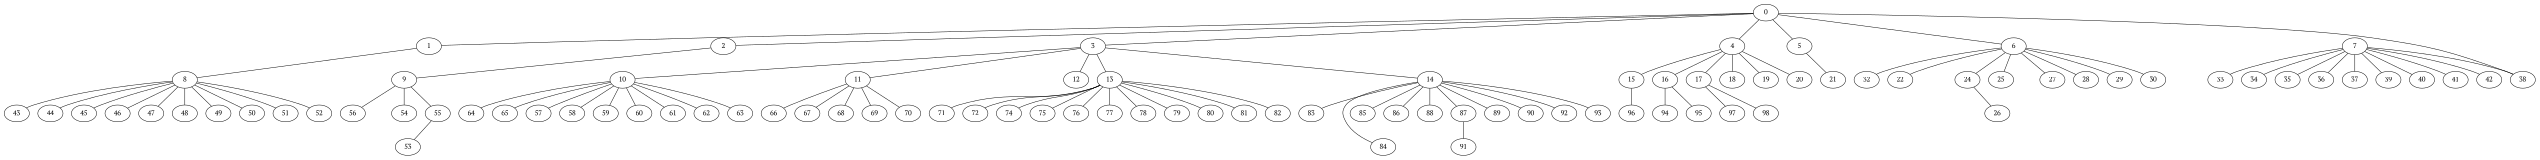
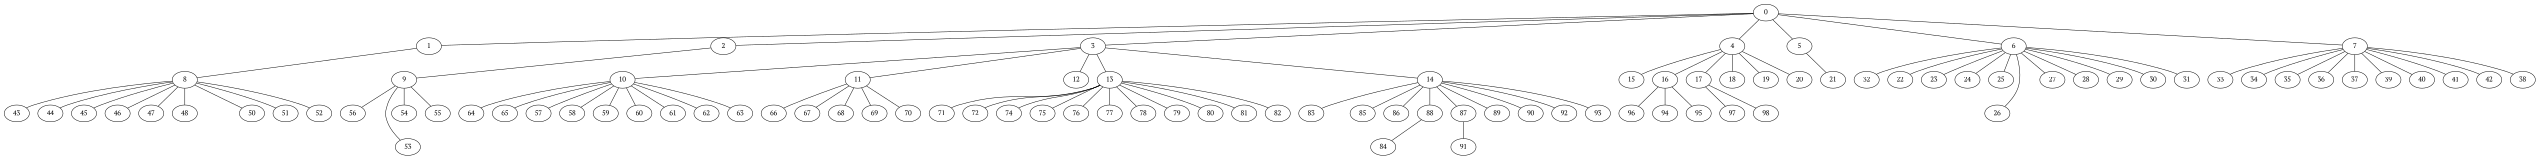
(2149, 23) -> (2060, 29)
none -> (1934, 80)
none -> (2187, 80)
(1631, 97) -> (1648, 97)
(1982, 97) -> (2019, 82)
(1348, 103) -> (1407, 130)
(218, 113) -> none
(423, 130) -> (386, 114)
